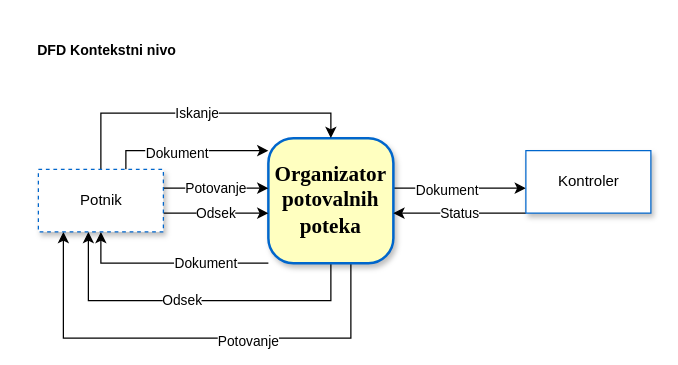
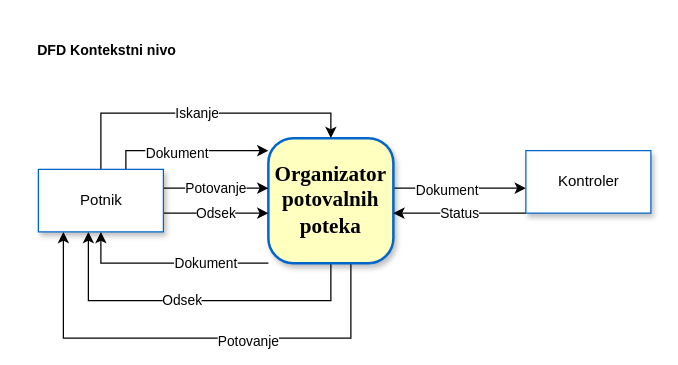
(101, 201) -> (101, 201)
